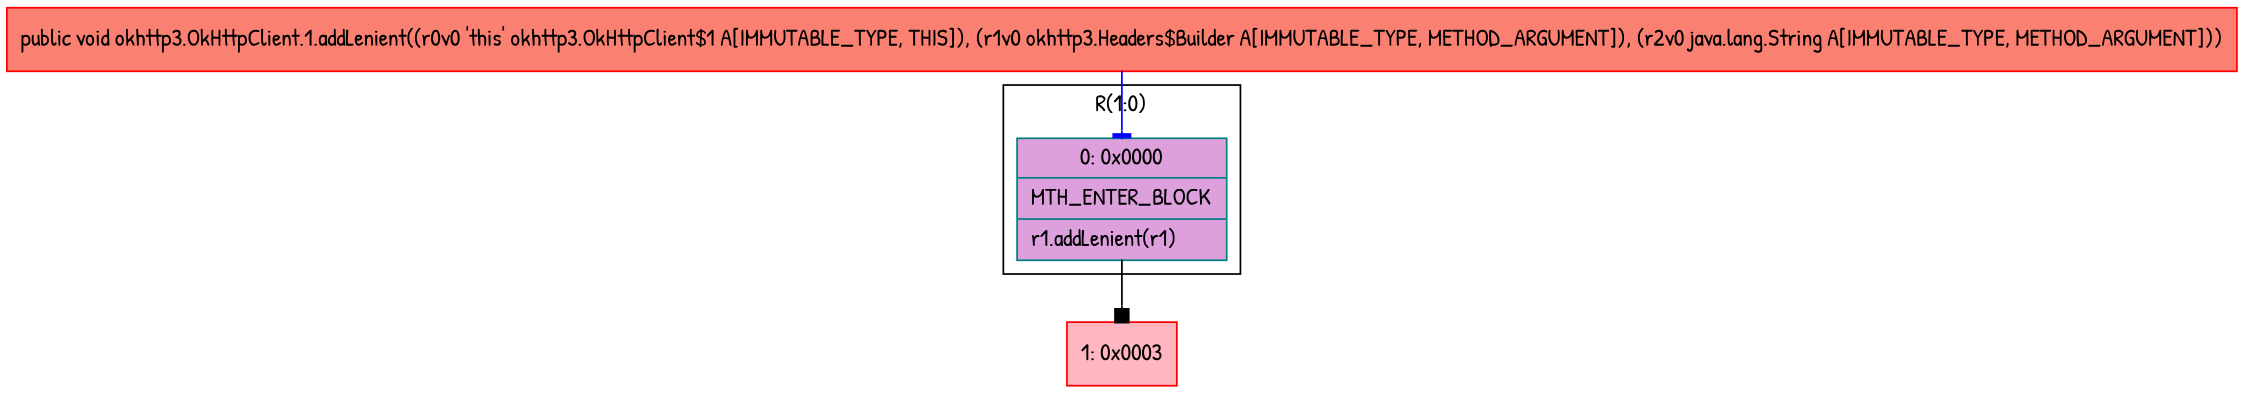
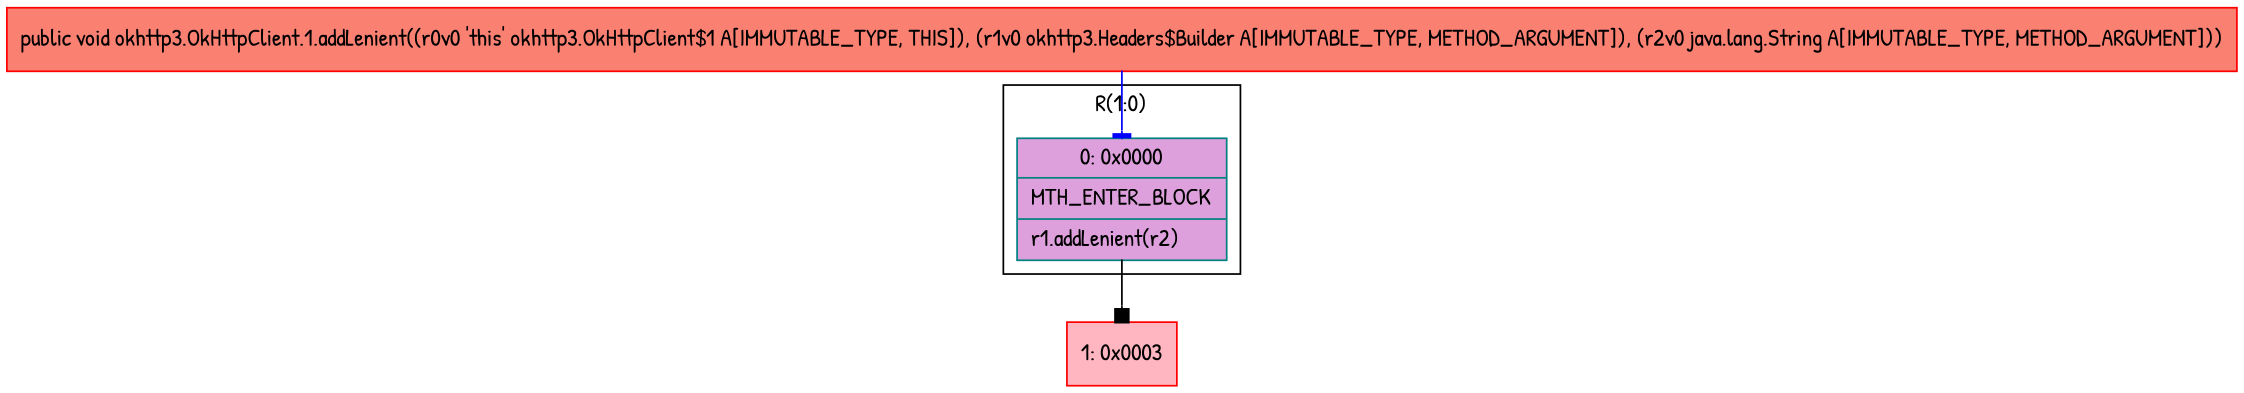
(1104, 239) -> (1106, 239)
